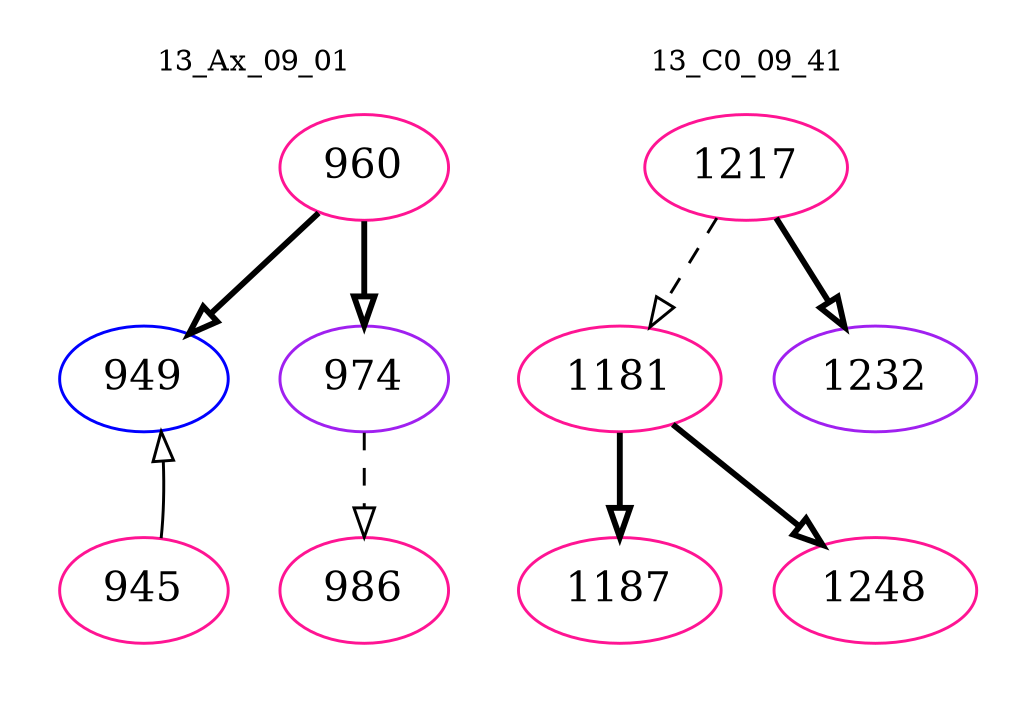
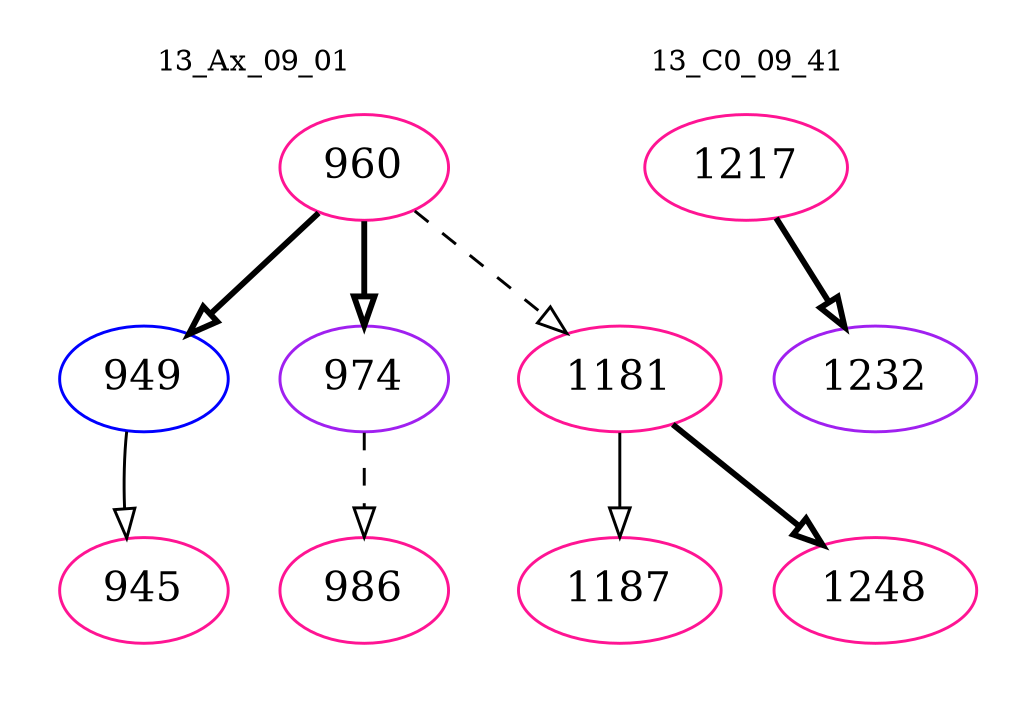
(691, 260) -> (453, 242)
(620, 470) -> (620, 470)
(164, 500) -> (124, 470)
